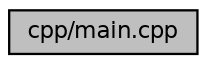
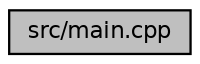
(103, 32) -> (100, 32)
